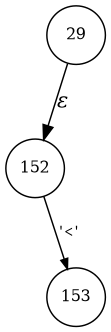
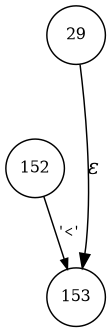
(58, 95) -> (88, 159)
